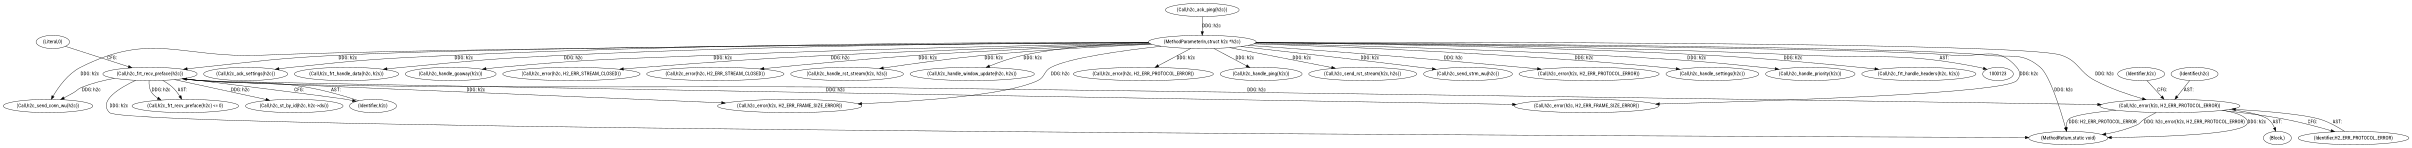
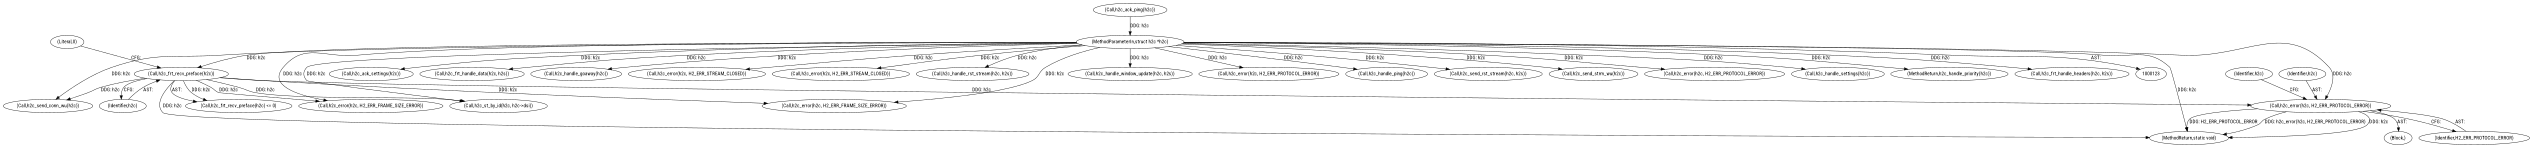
none -> (607, 51)
(1810, 74) -> (1949, 74)
